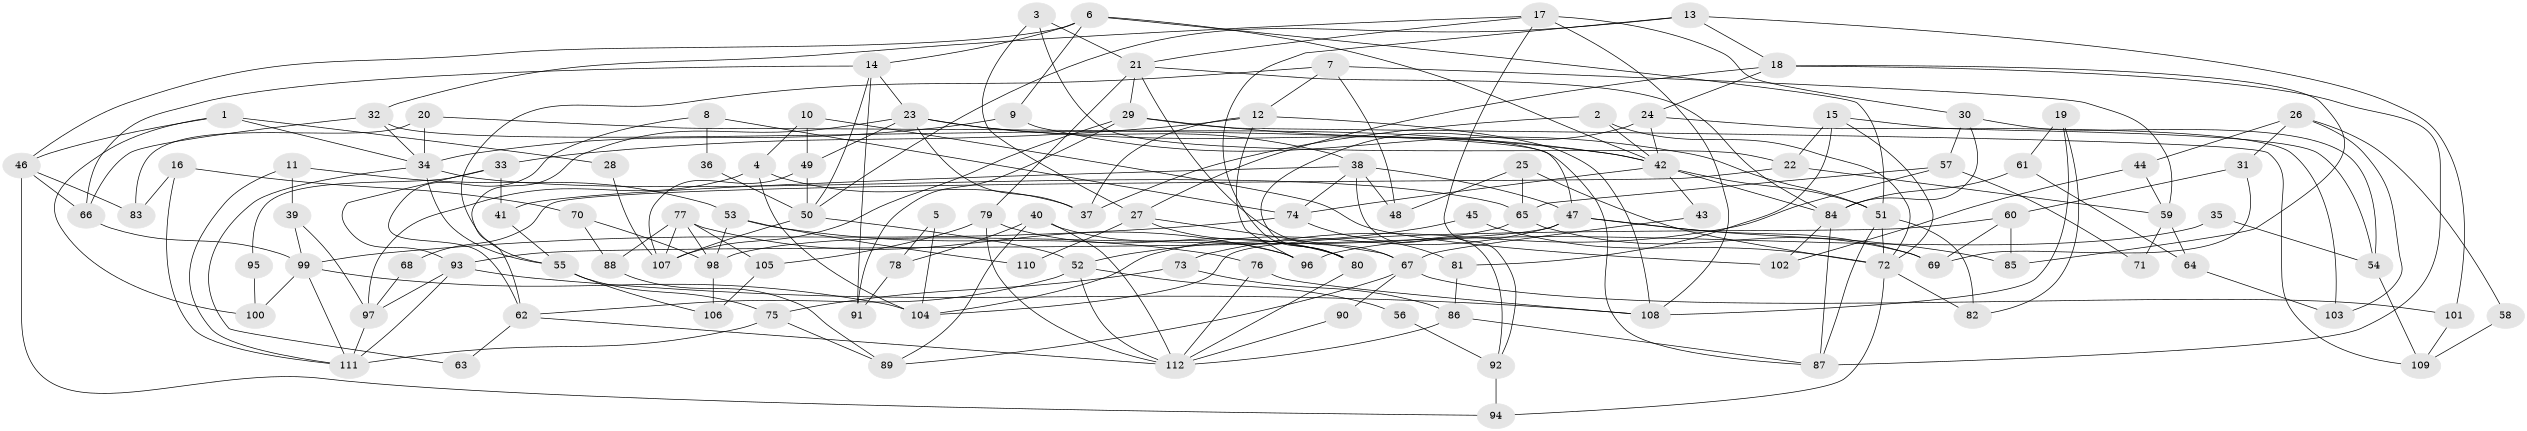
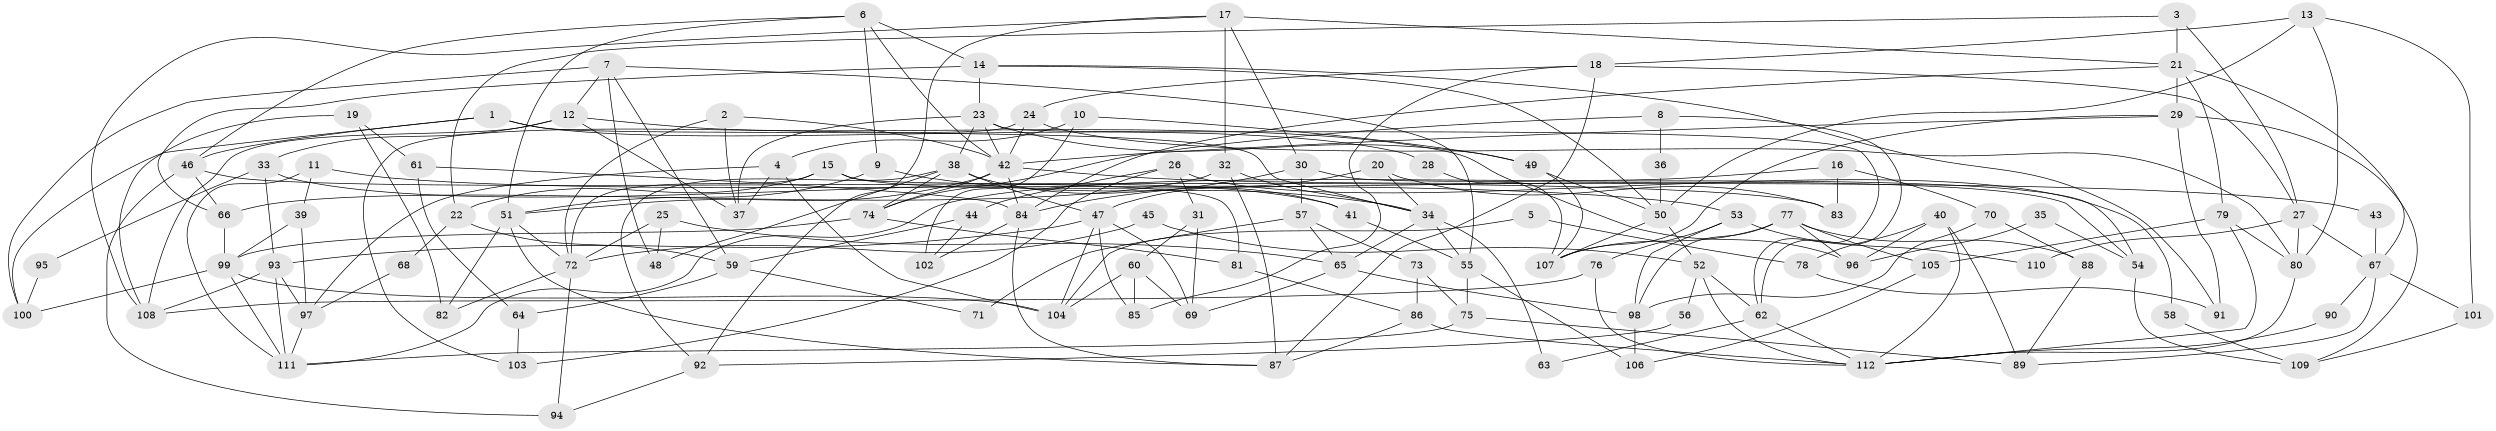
none -> (241, 96)
